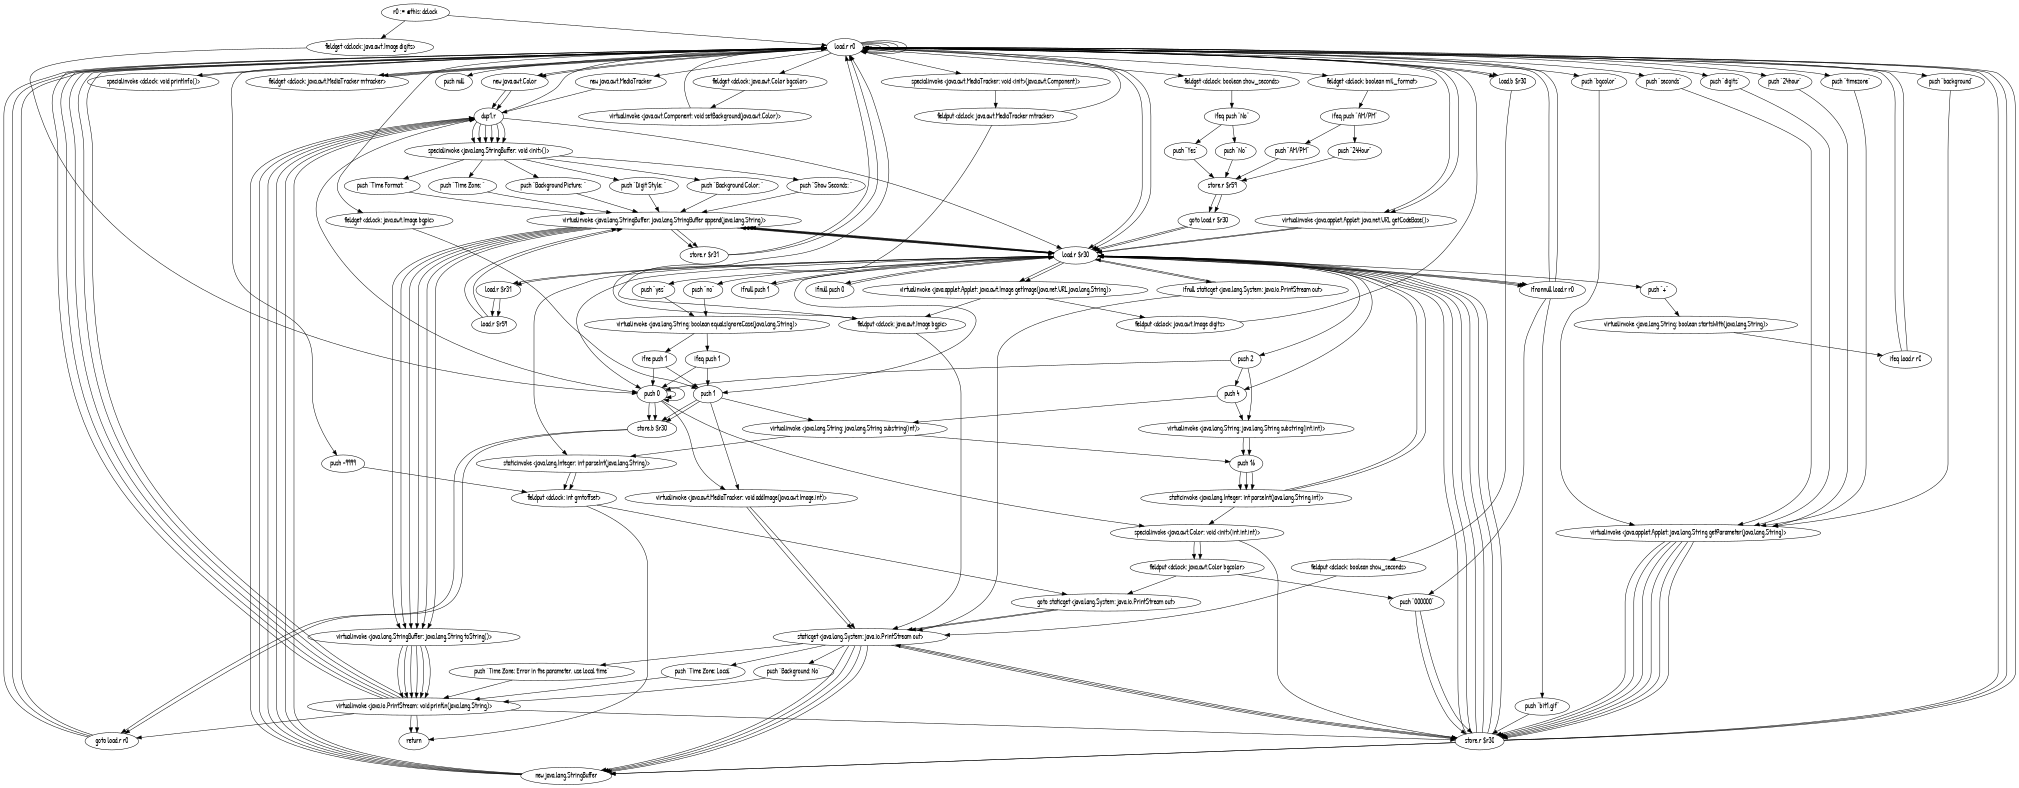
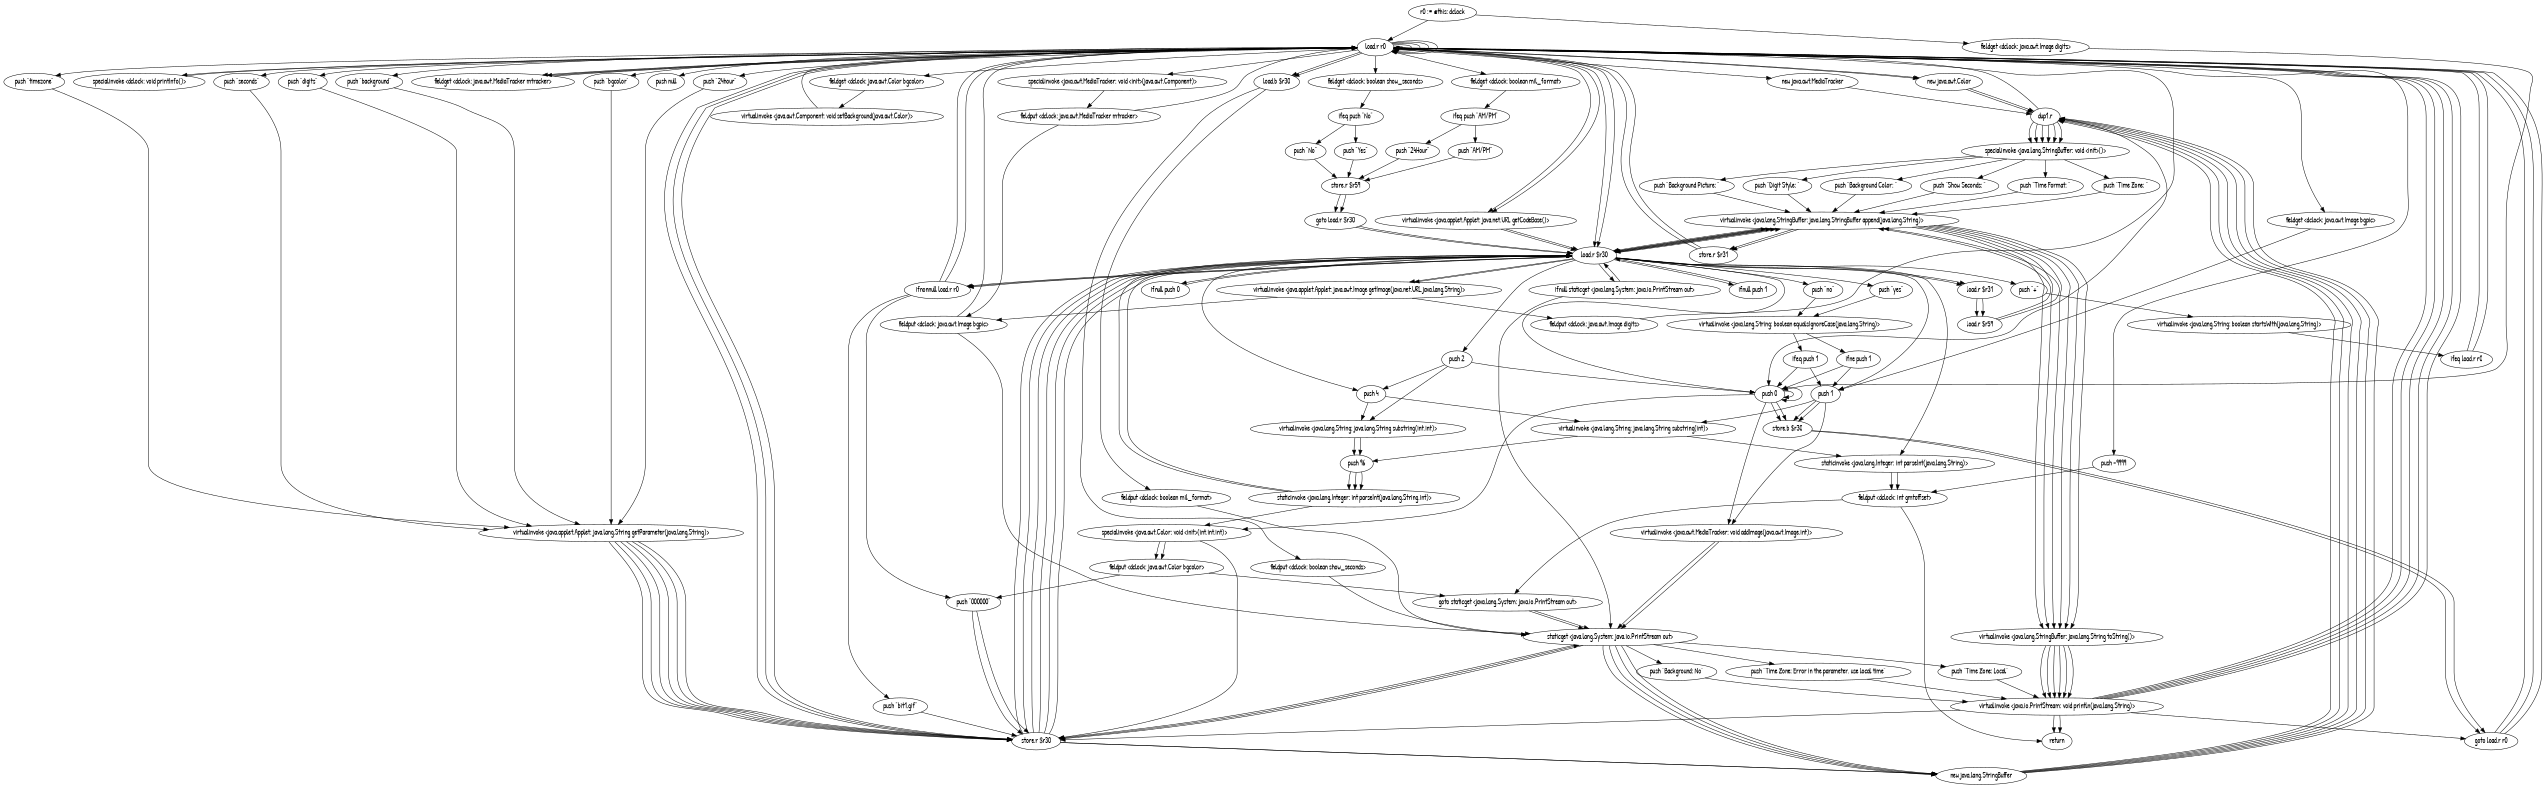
(786, 158) -> none
(1246, 464) -> (1357, 464)
none -> (1166, 498)
